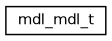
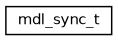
(56, 21) -> (59, 21)
